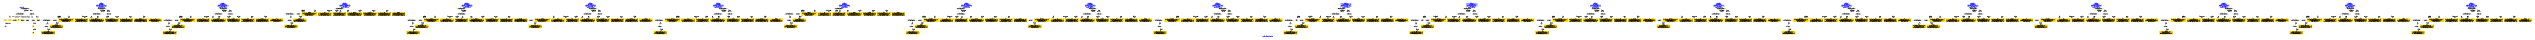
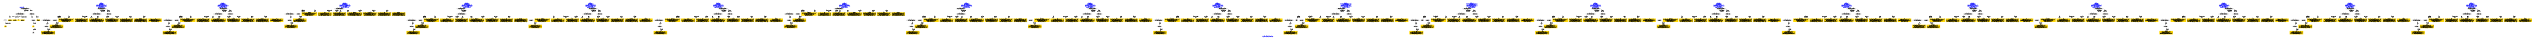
(5, 20) -> (5, 20)
(10, 20) -> (10, 20)
(28, 20) -> none
(5, 26) -> (5, 26)
(33, 33) -> (33, 33)
